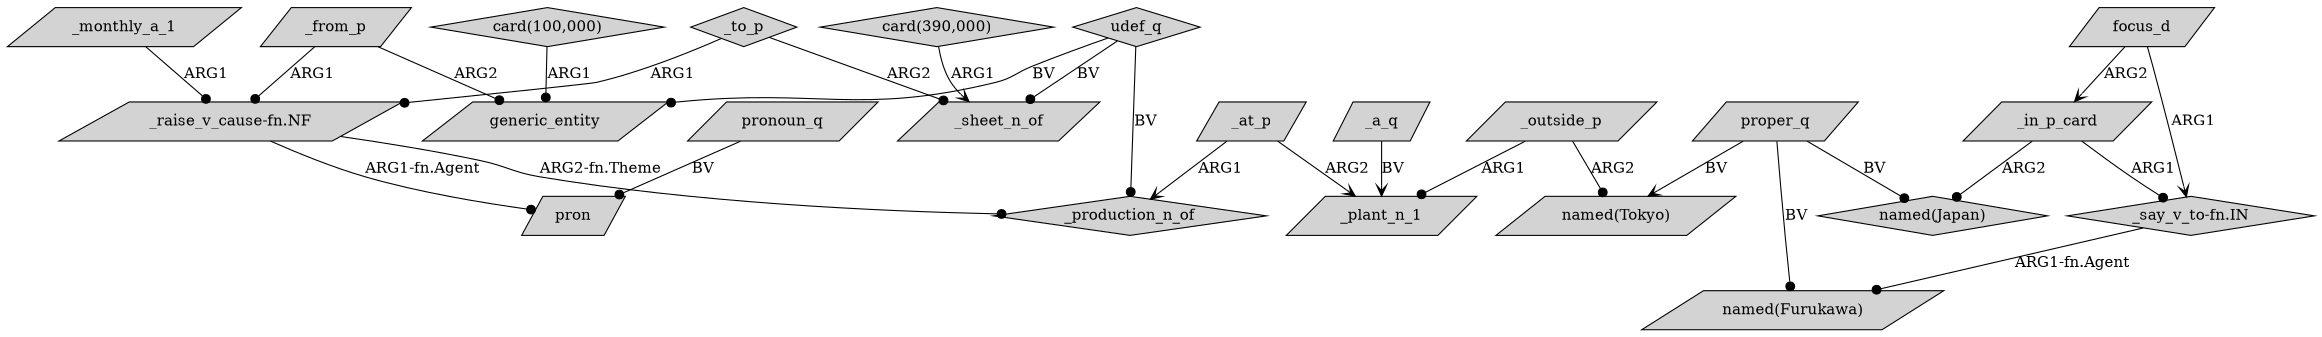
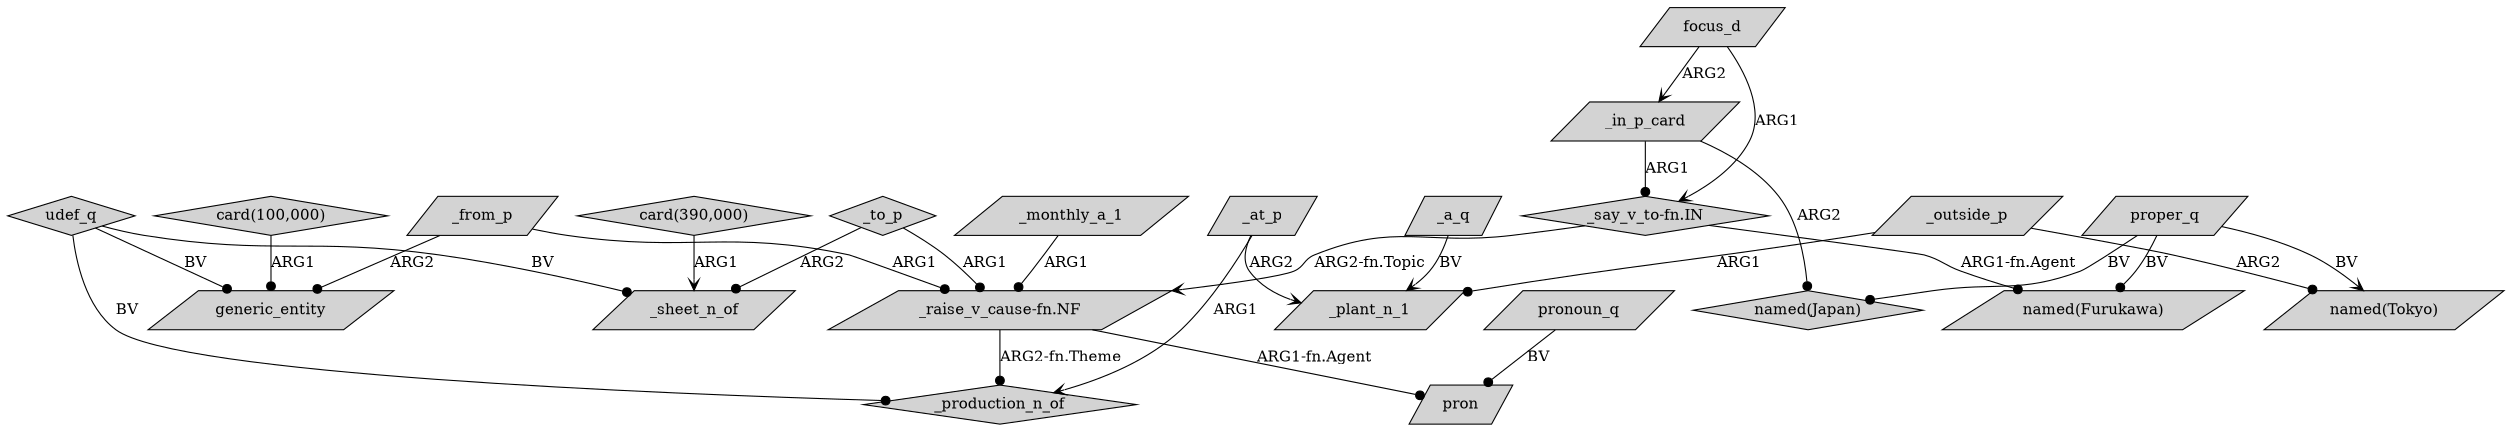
none -> (1379, 238)
